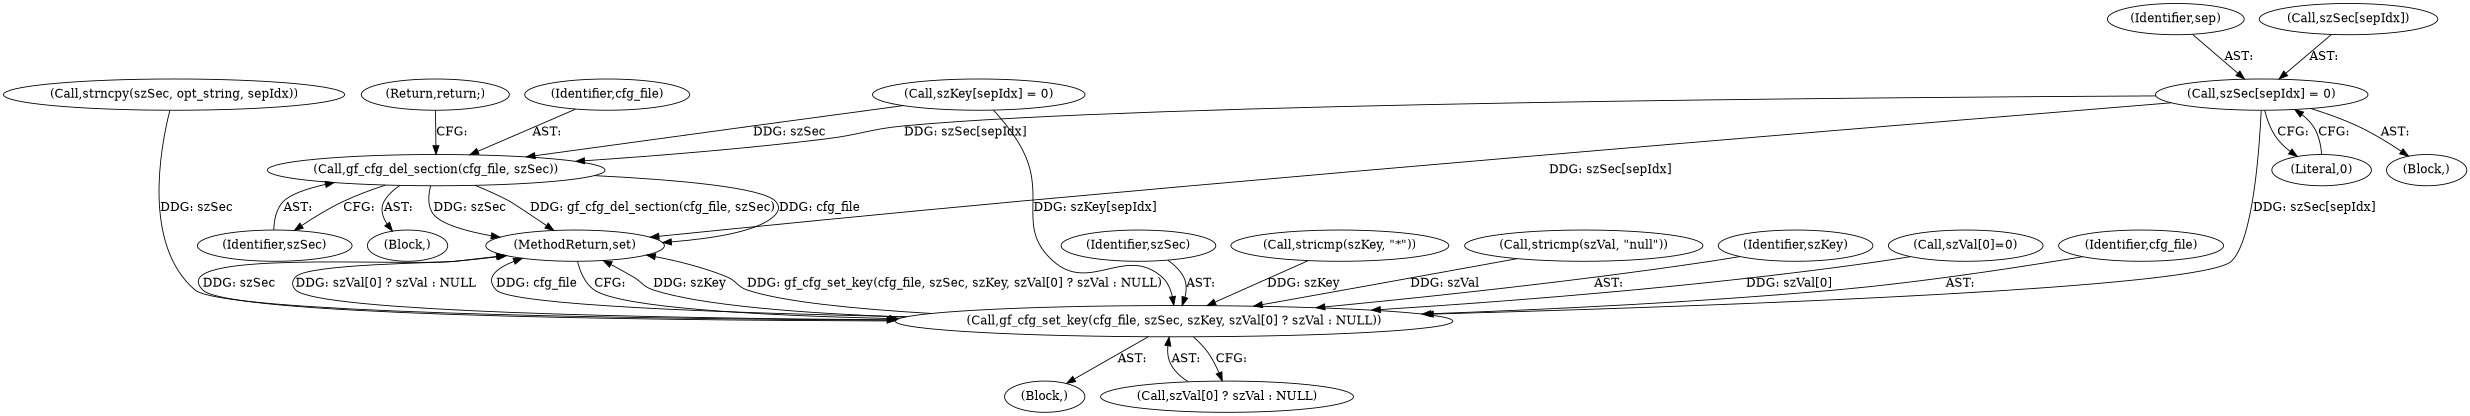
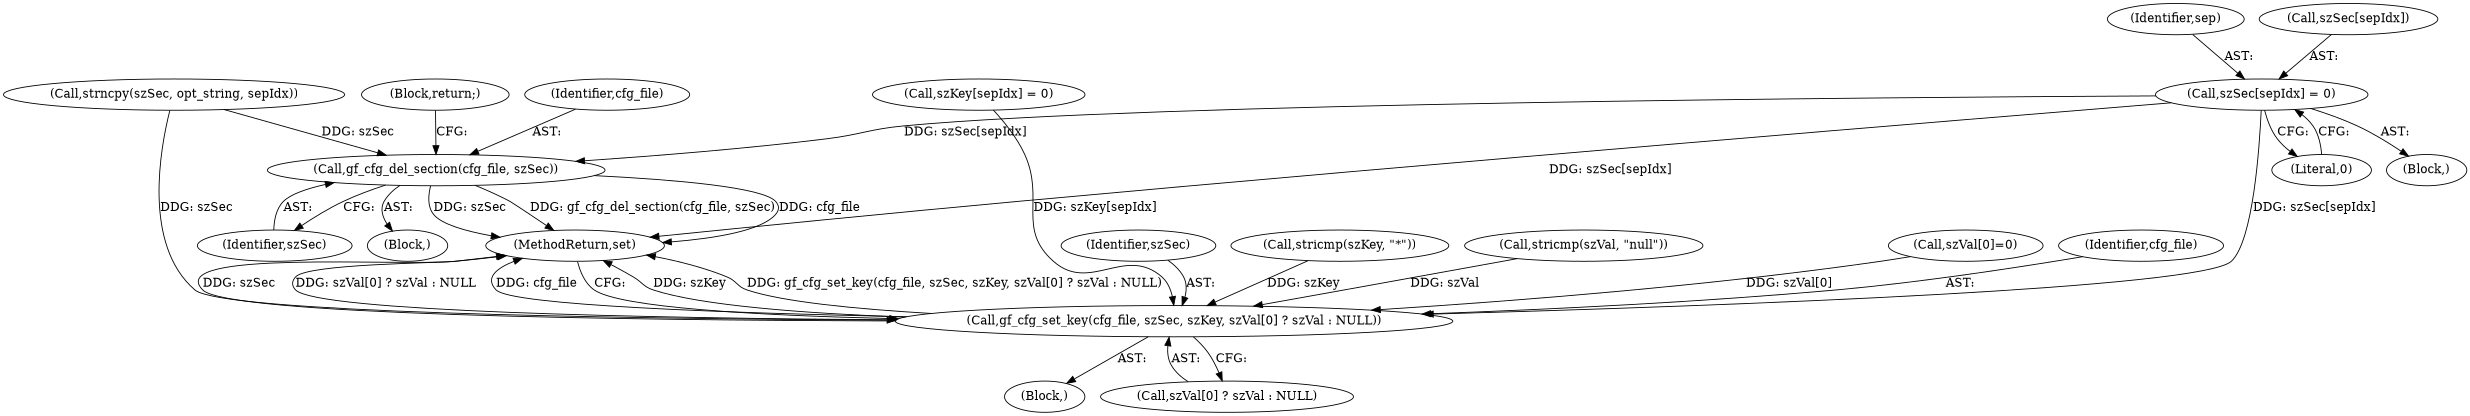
(435, 95) -> (435, 95)
(719, 130) -> (301, 131)
(1796, 246) -> none
